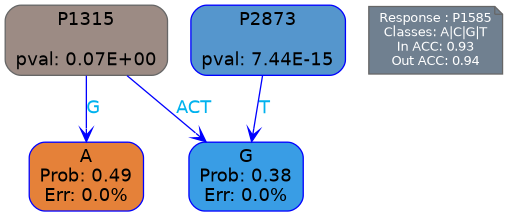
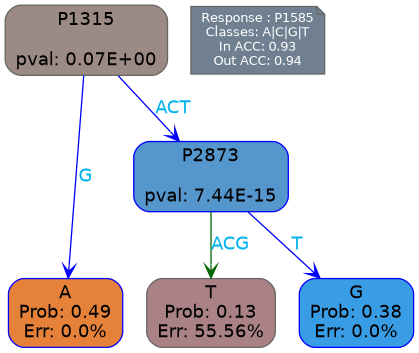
(161, 104) -> (144, 104)
none -> (211, 313)
